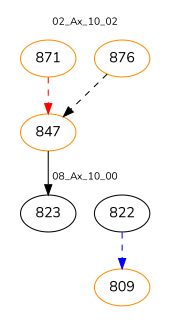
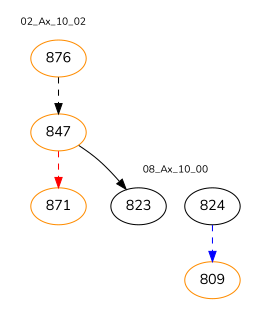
(48, 90) -> (59, 164)
(122, 213) -> (212, 206)
